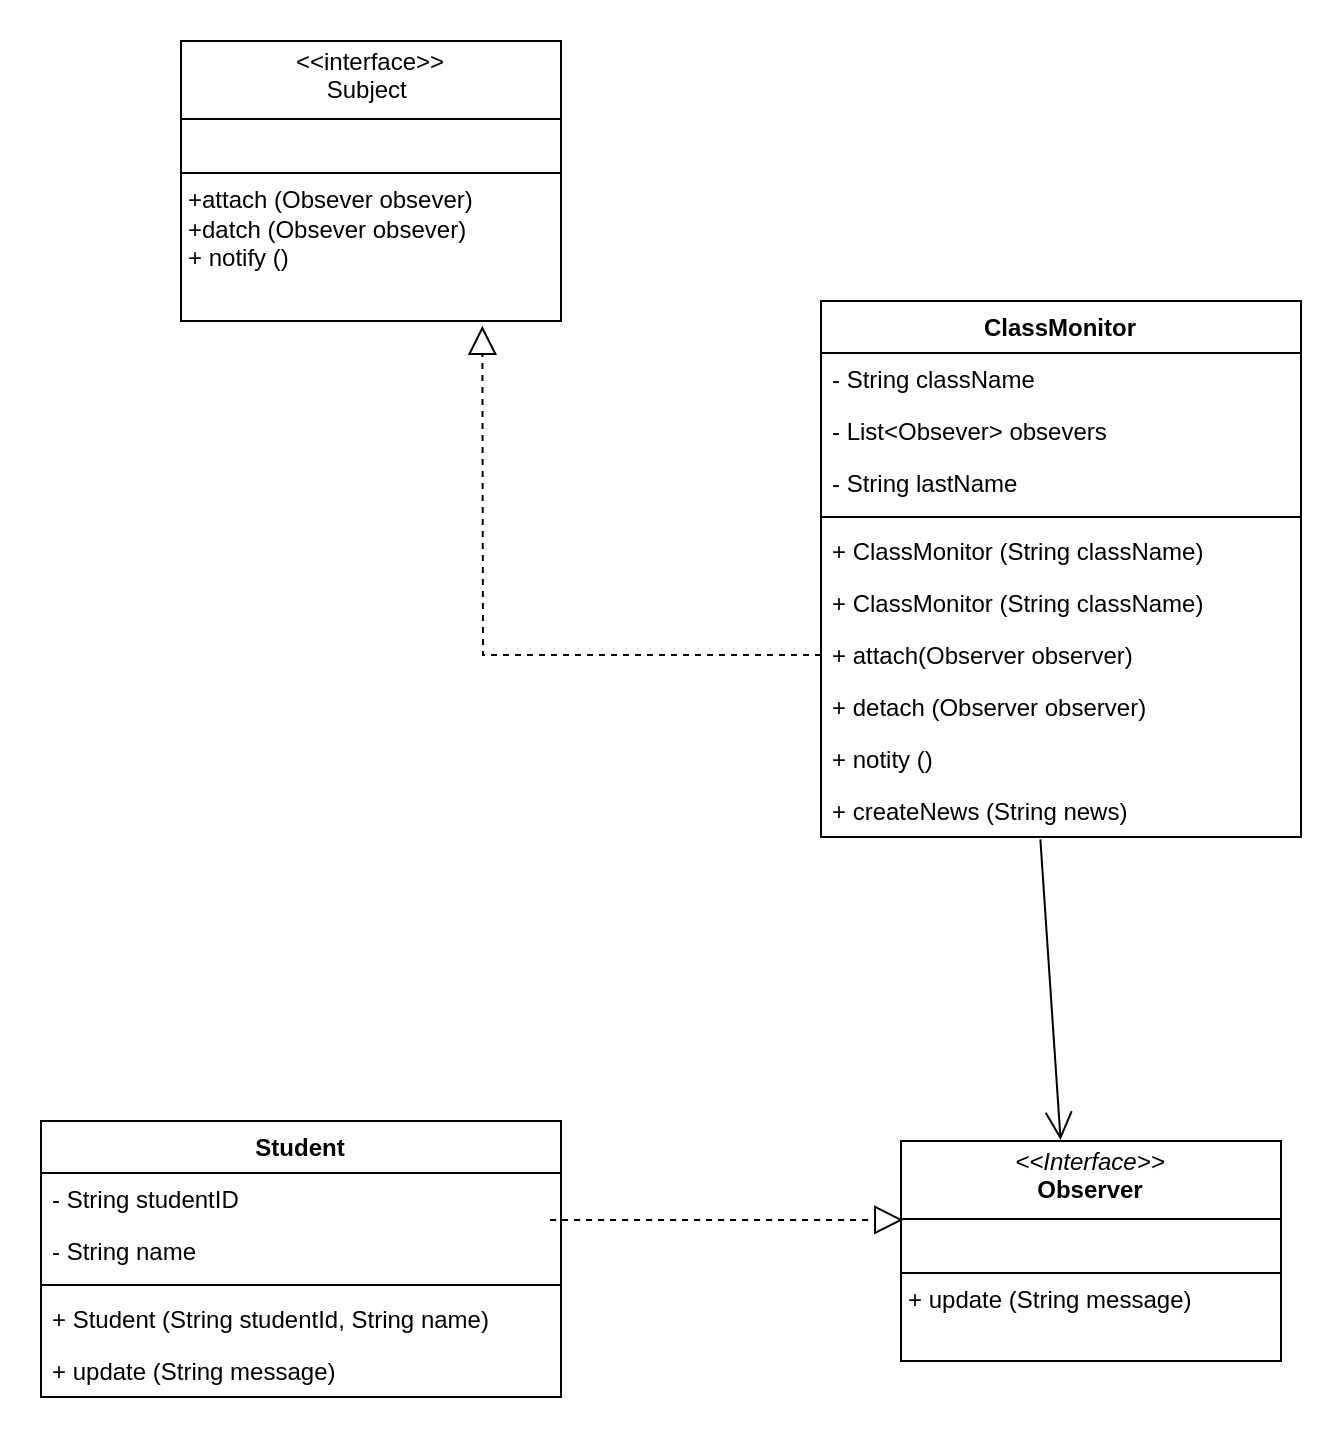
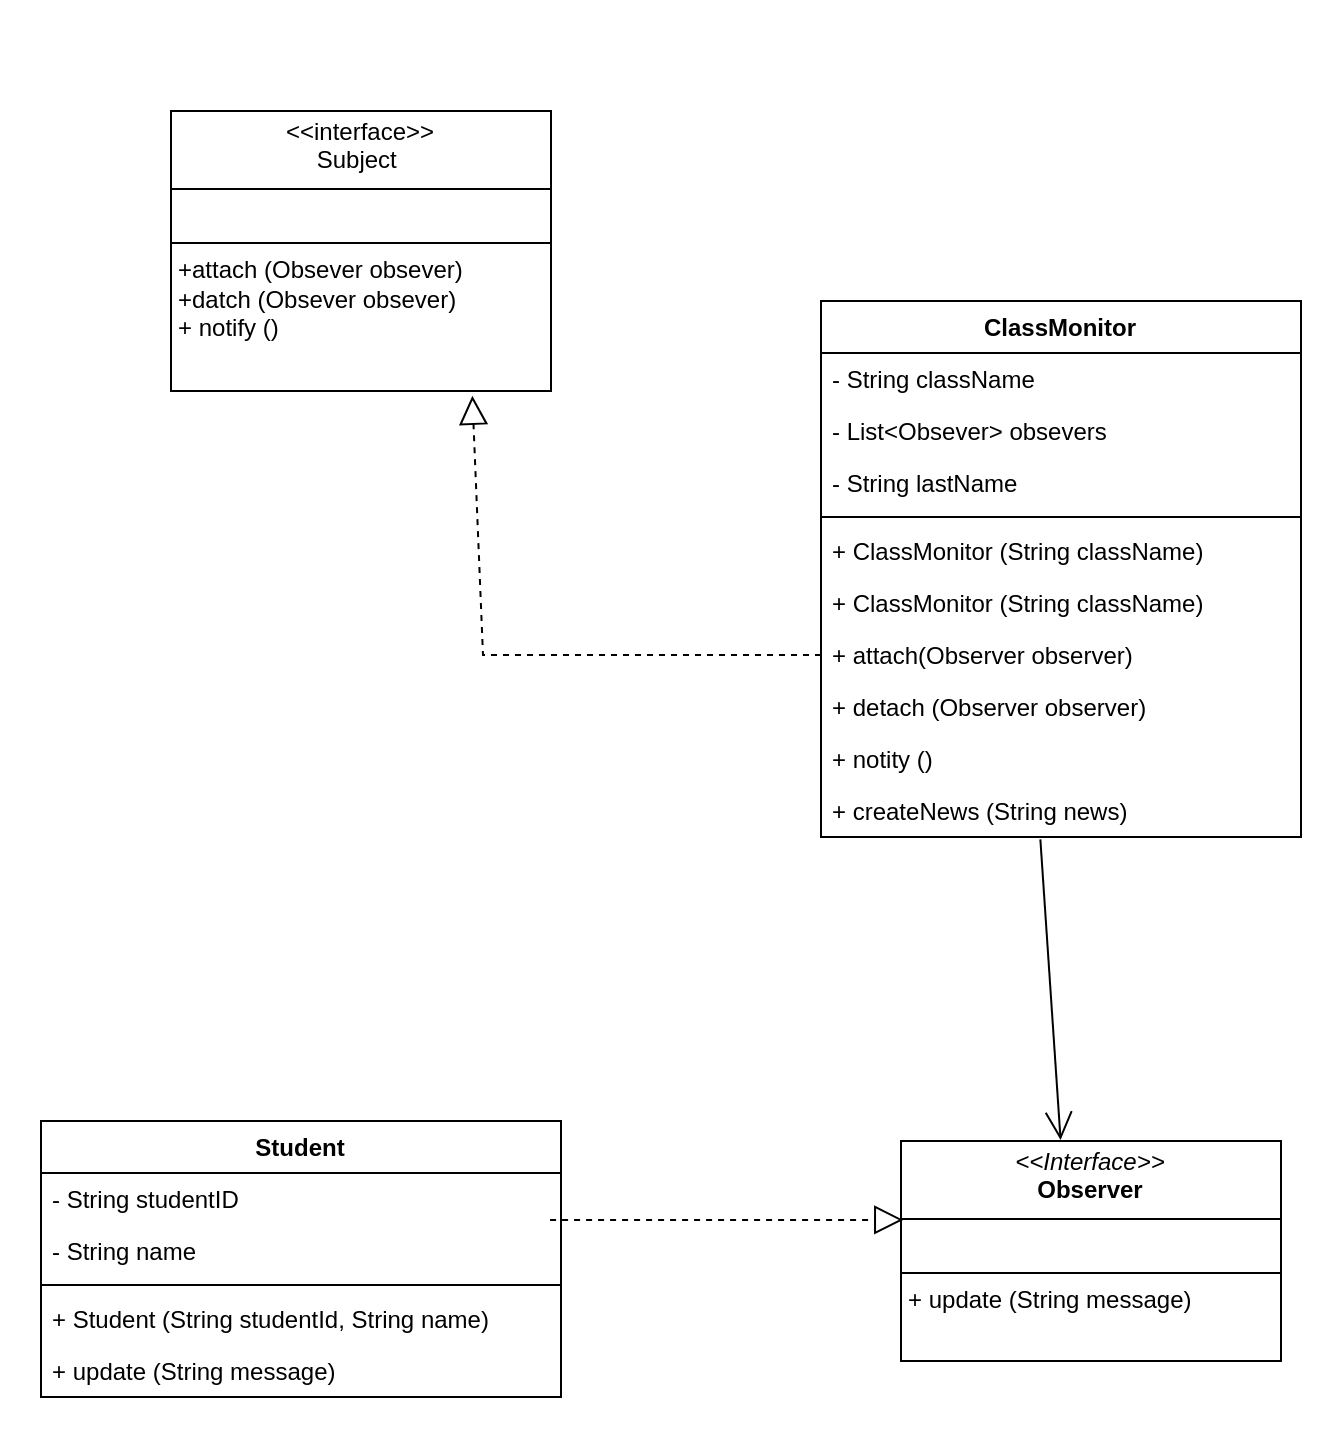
(371, 181) -> (361, 251)
